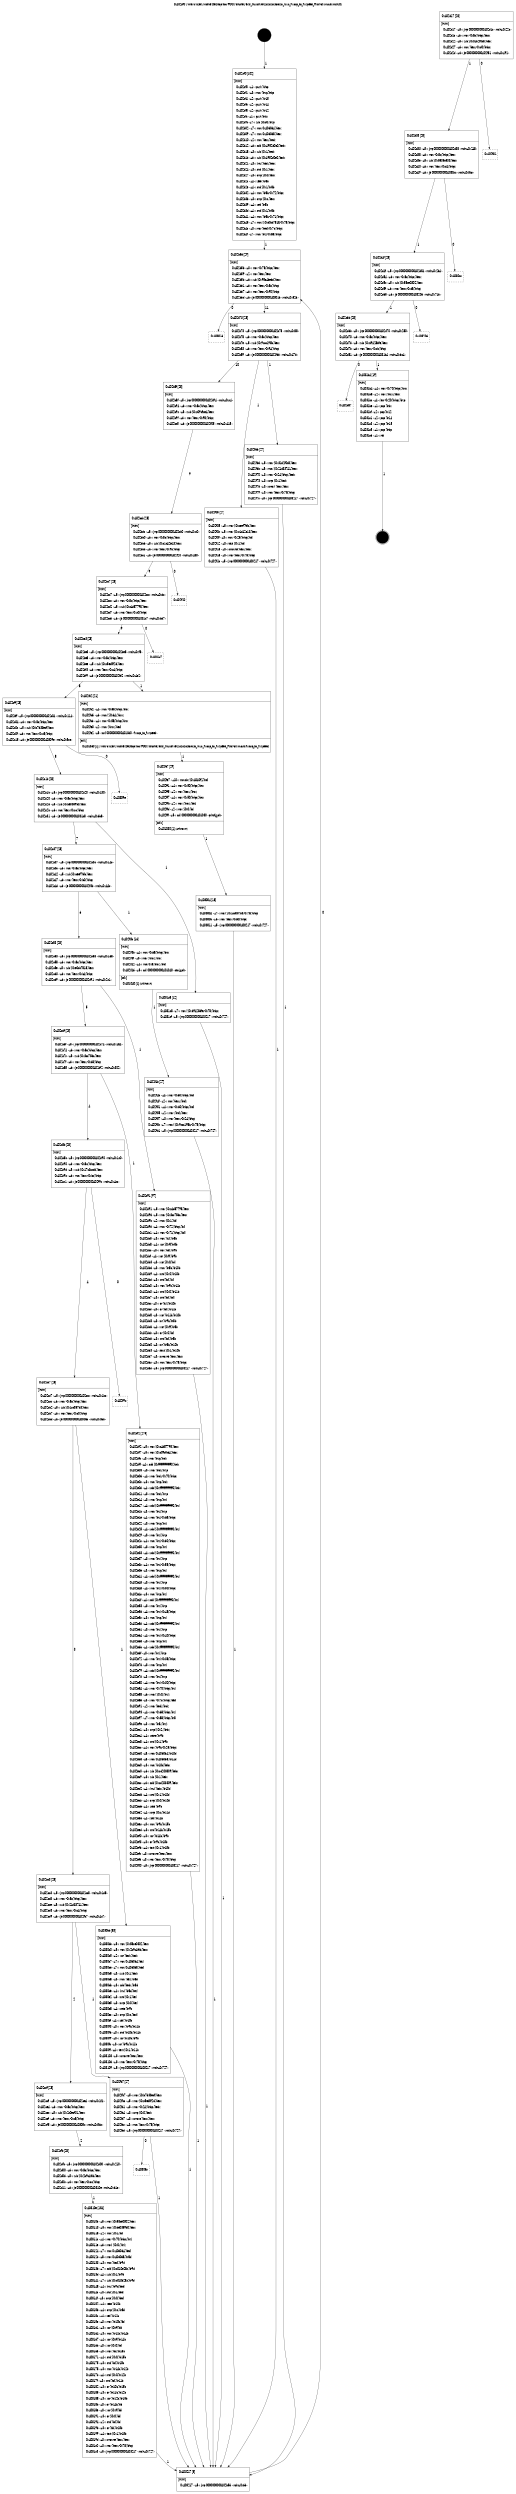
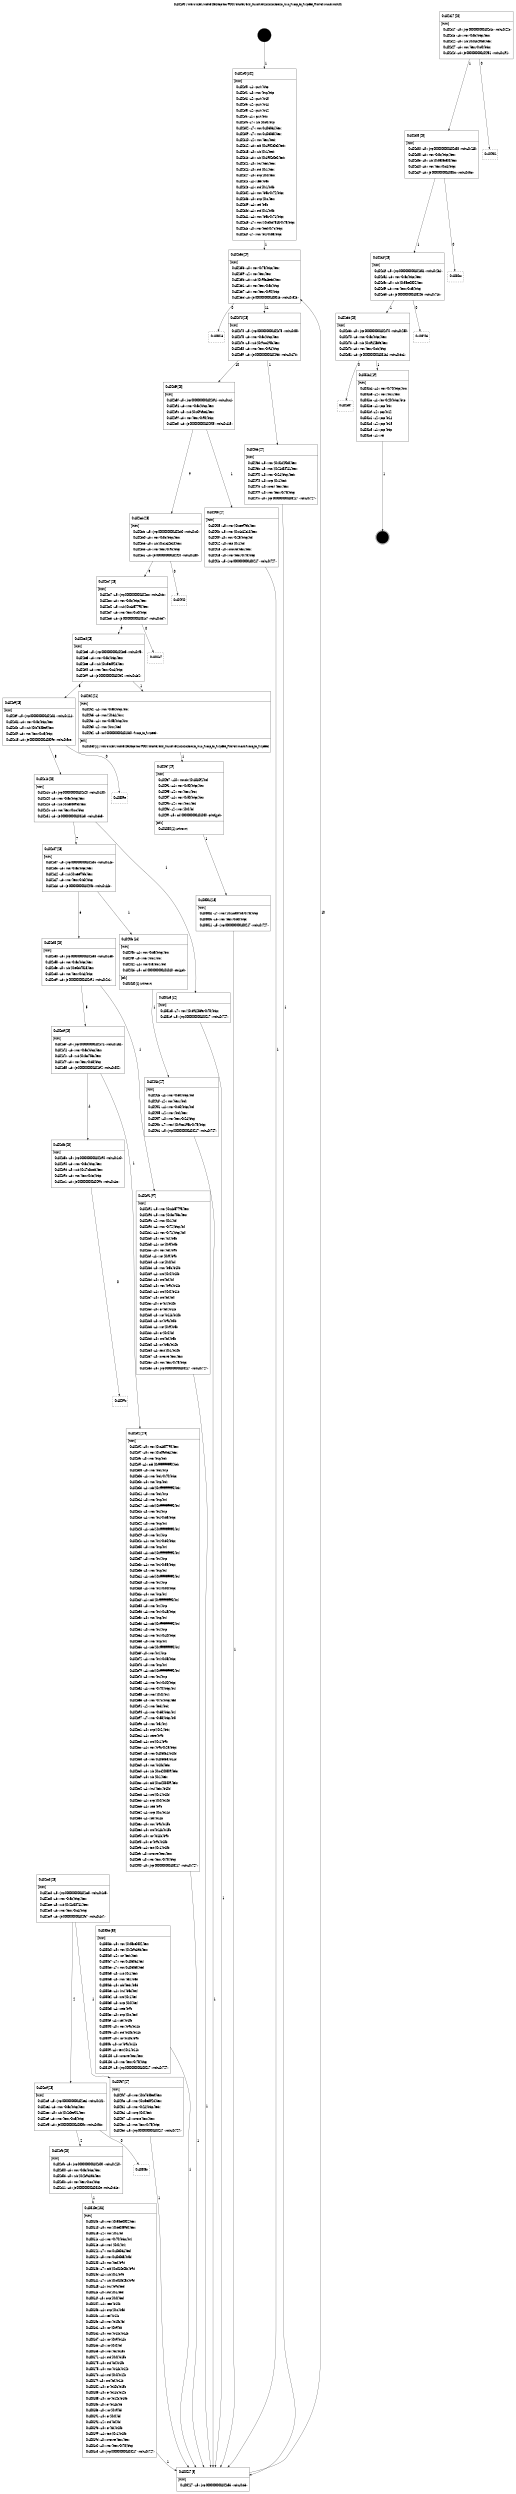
(246, 433) -> (219, 468)
(323, 913) -> (323, 913)
(73, 1401) -> none
(143, 2149) -> (121, 2144)
